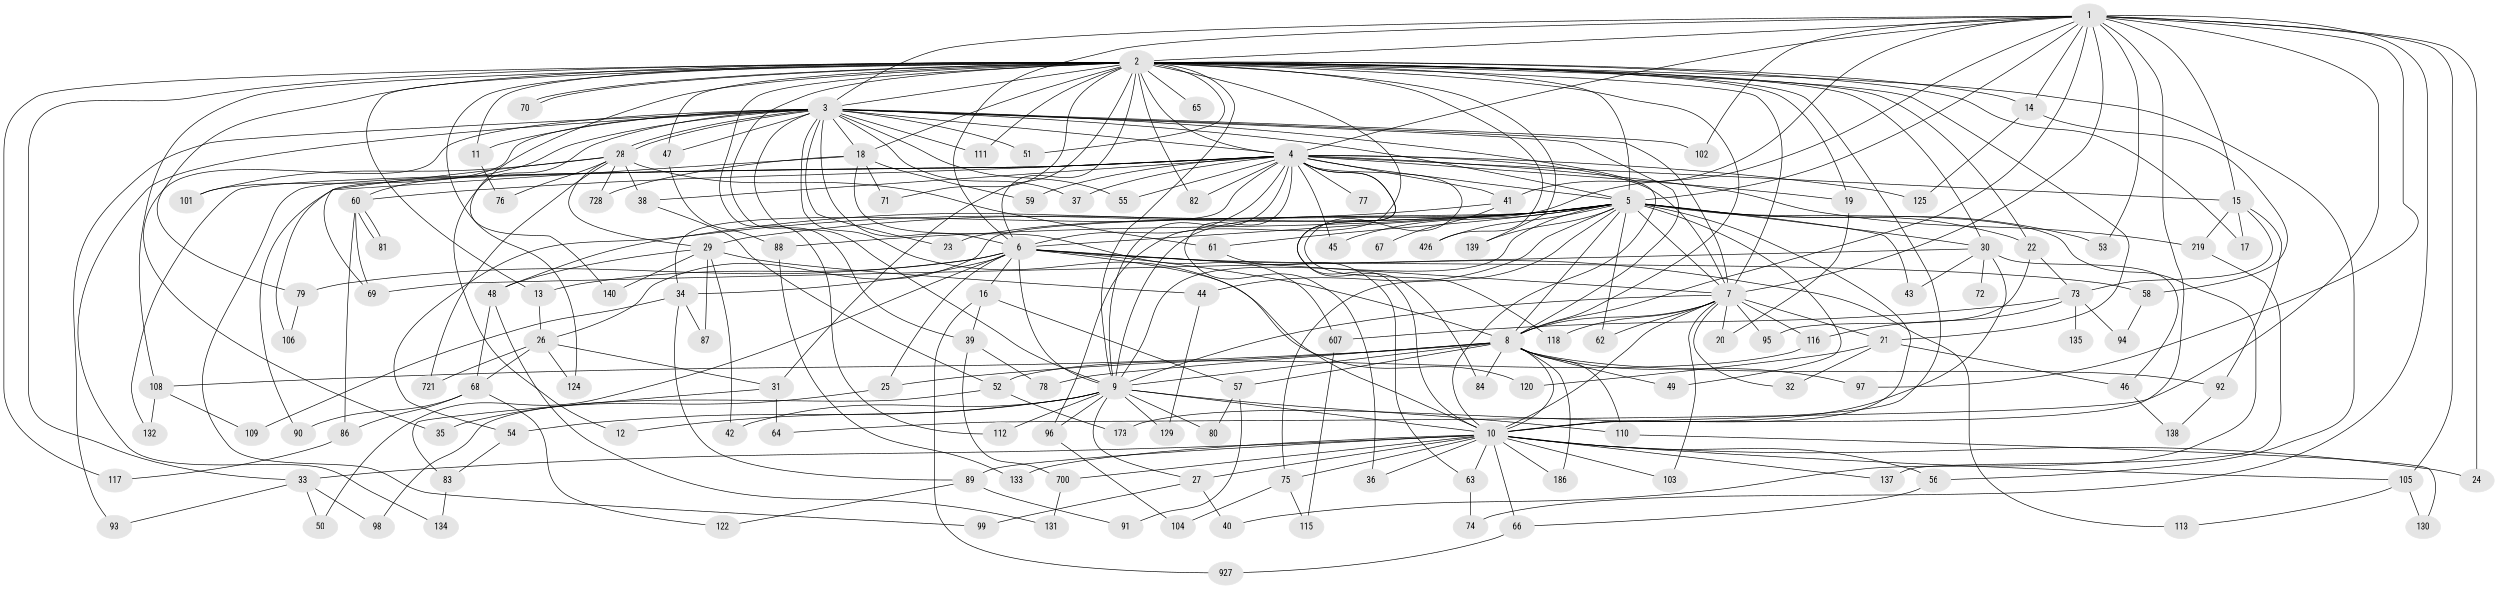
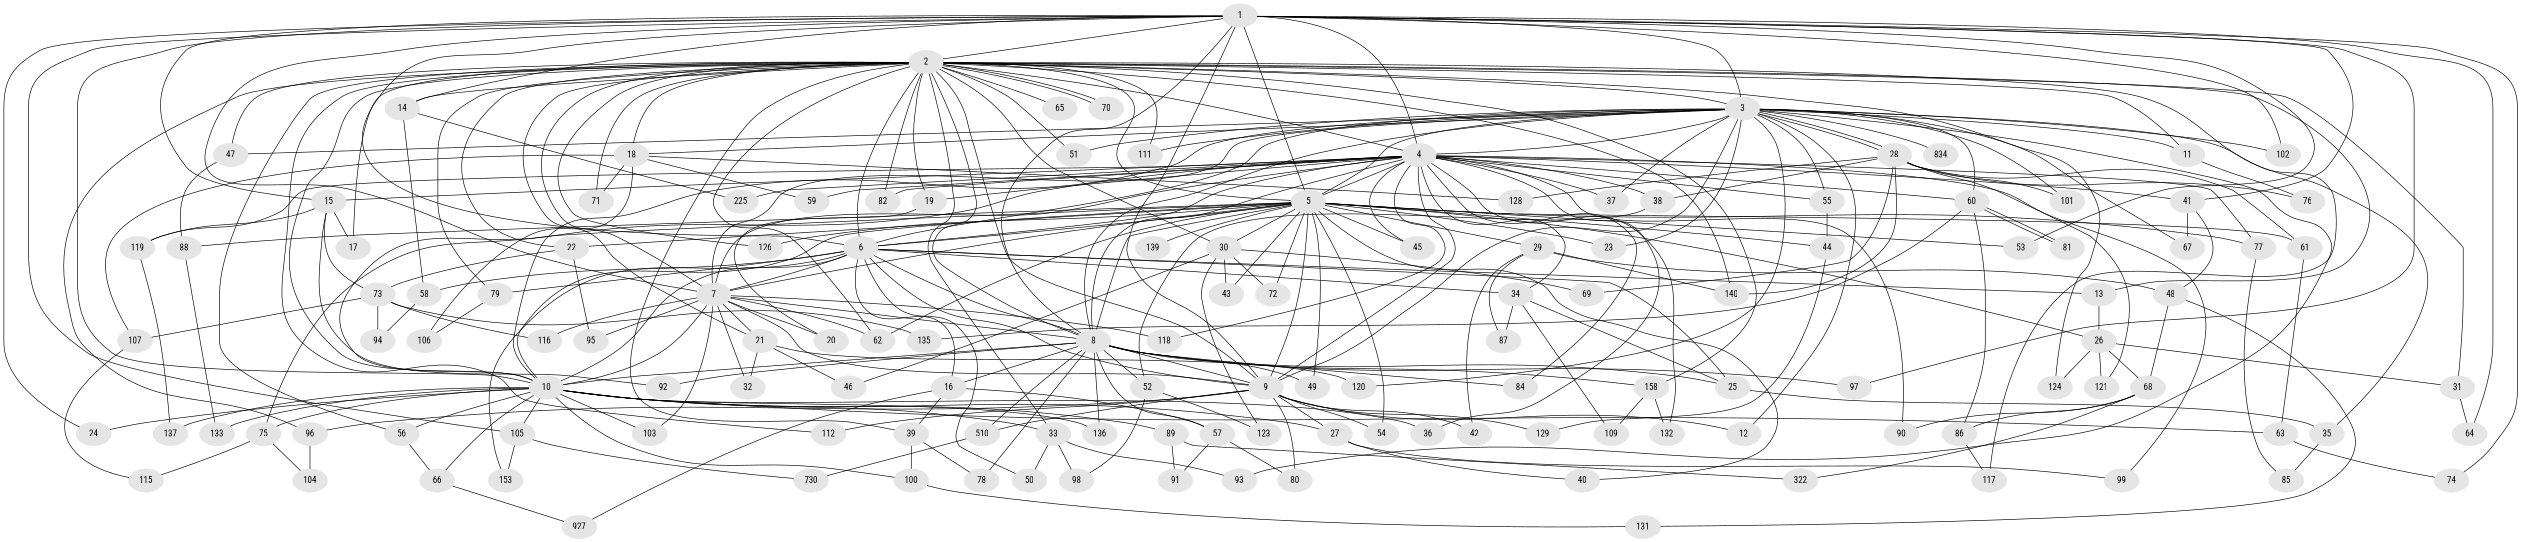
(1425, 87) -> (733, 168)
none -> (2042, 159)
none -> (1268, 195)
(596, 202) -> (1516, 202)
(1920, 202) -> (741, 202)
none -> (1923, 215)
(596, 227) -> (1865, 264)
none -> (1291, 248)
(1426, 248) -> (765, 248)
(2198, 248) -> (138, 248)
(358, 249) -> (1463, 324)
(977, 280) -> (1827, 229)
(1336, 341) -> (135, 341)
none -> (1021, 364)
(1485, 366) -> (1121, 364)
(156, 388) -> (1651, 388)
(429, 388) -> (2102, 388)
(1346, 416) -> none
(1121, 434) -> (1264, 434)
(1622, 434) -> (982, 434)
(2173, 434) -> none
(754, 465) -> (1620, 339)
(448, 480) -> none
(1063, 480) -> (911, 480)
(1560, 480) -> (1100, 434)
none -> (2286, 480)
(441, 527) -> (1941, 155)
(723, 527) -> (1801, 480)
(2182, 527) -> (506, 480)
(2423, 527) -> (811, 480)
